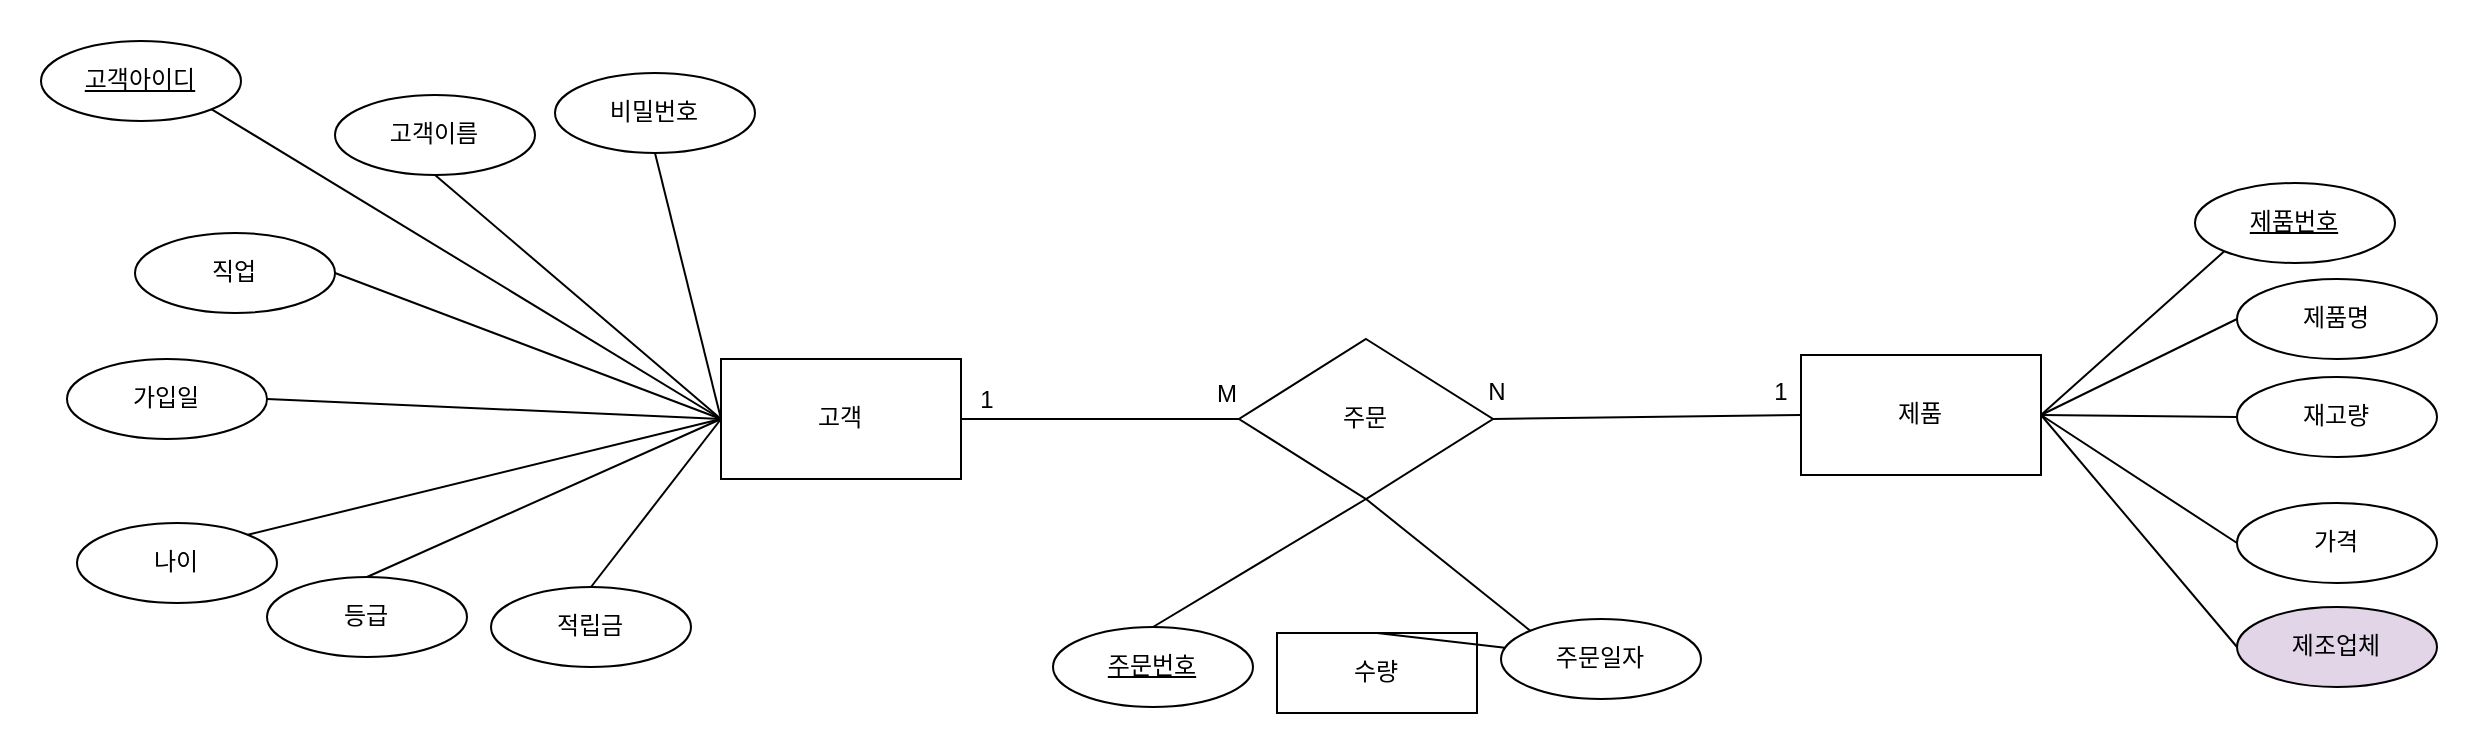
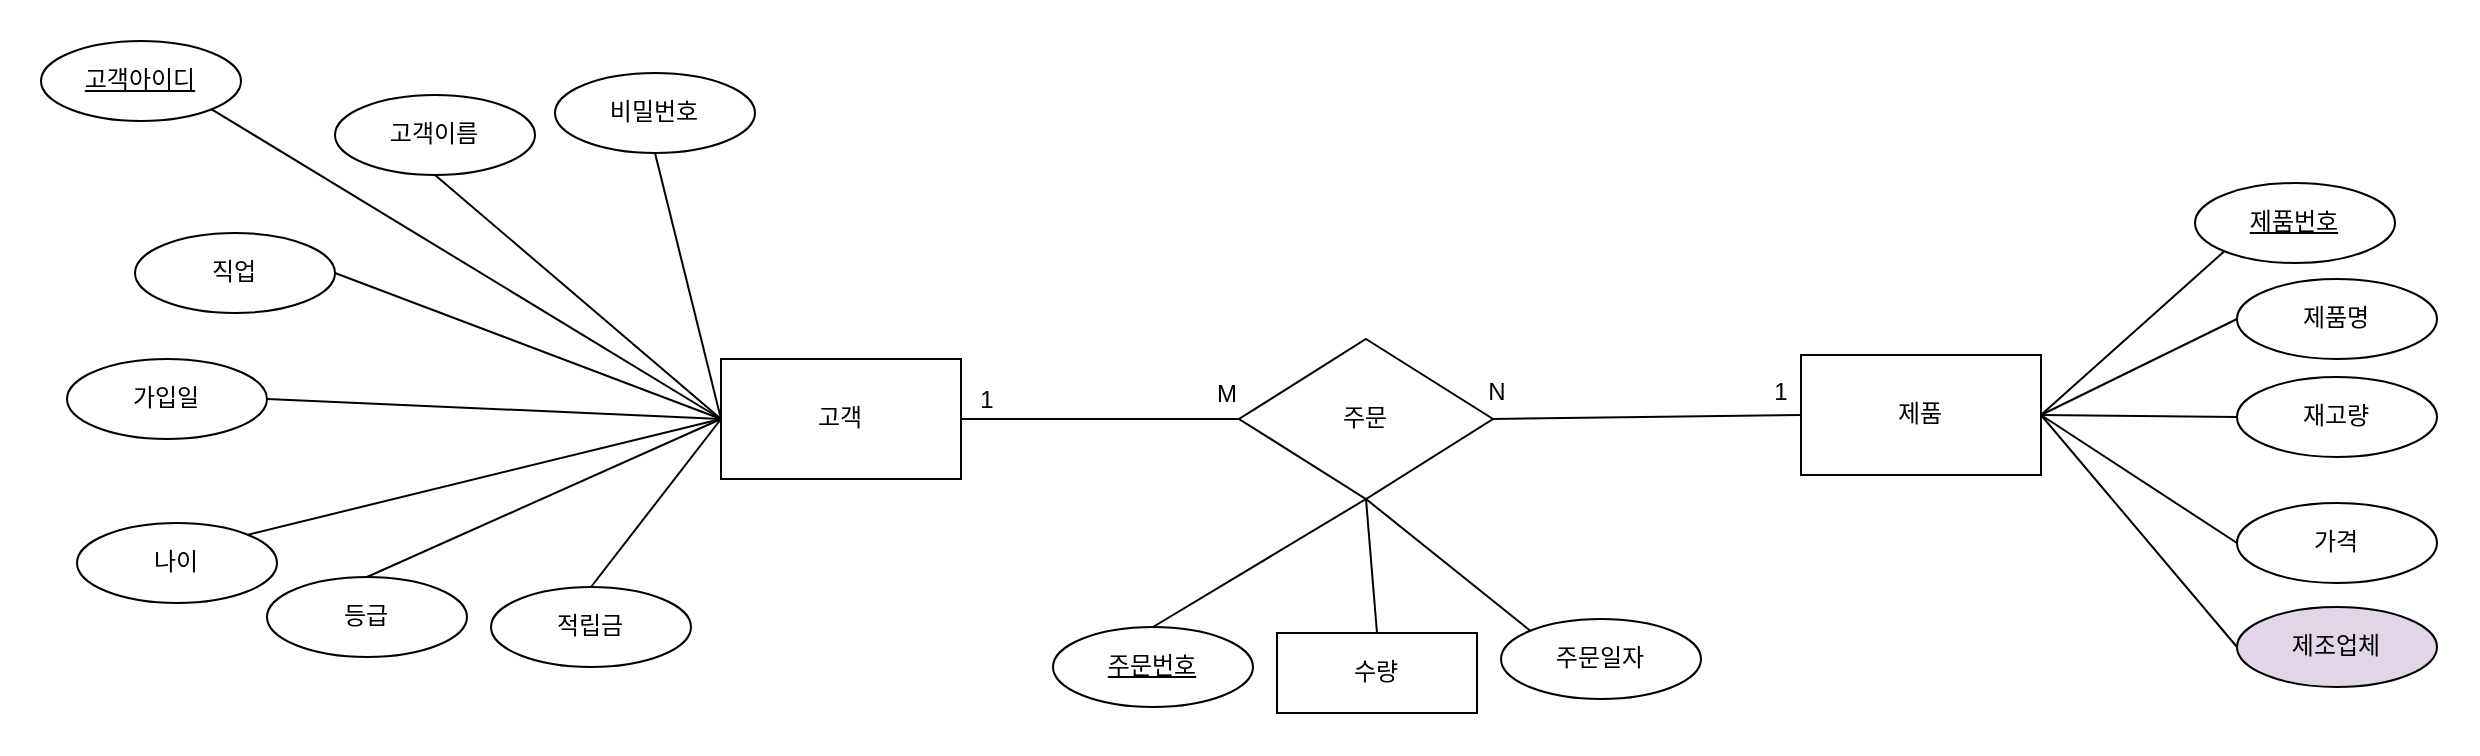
(1442, 641) -> (1372, 568)
